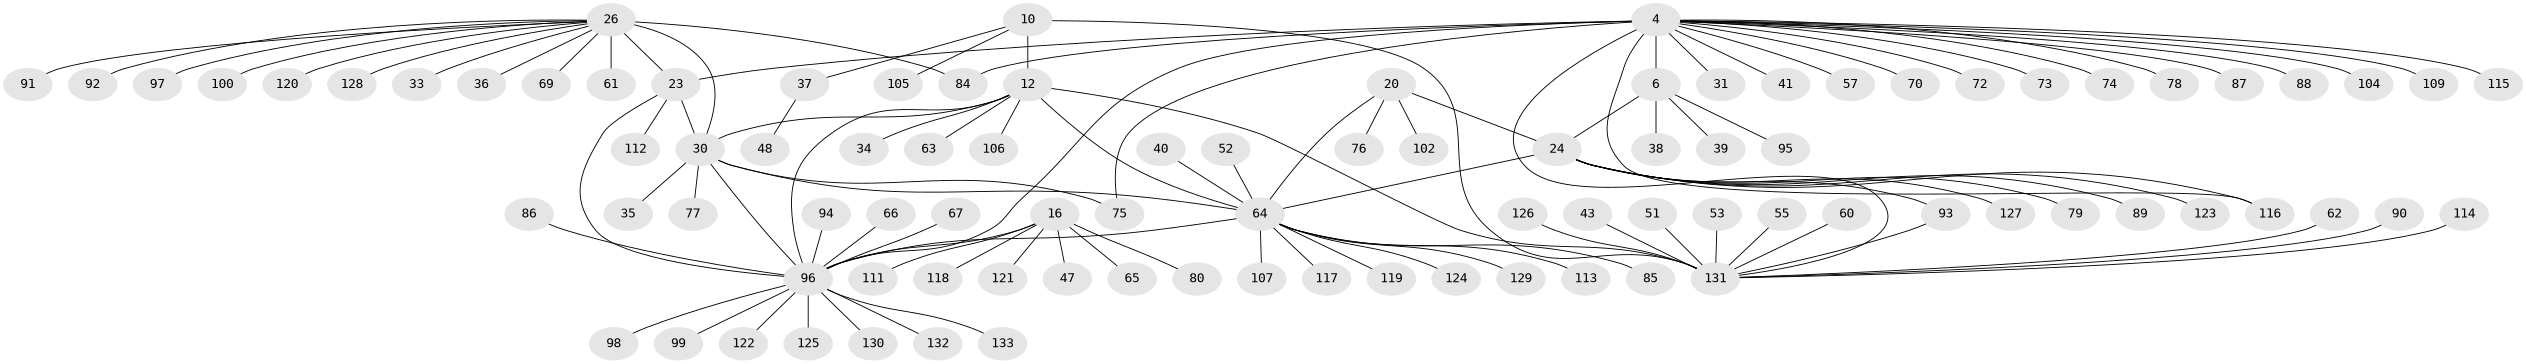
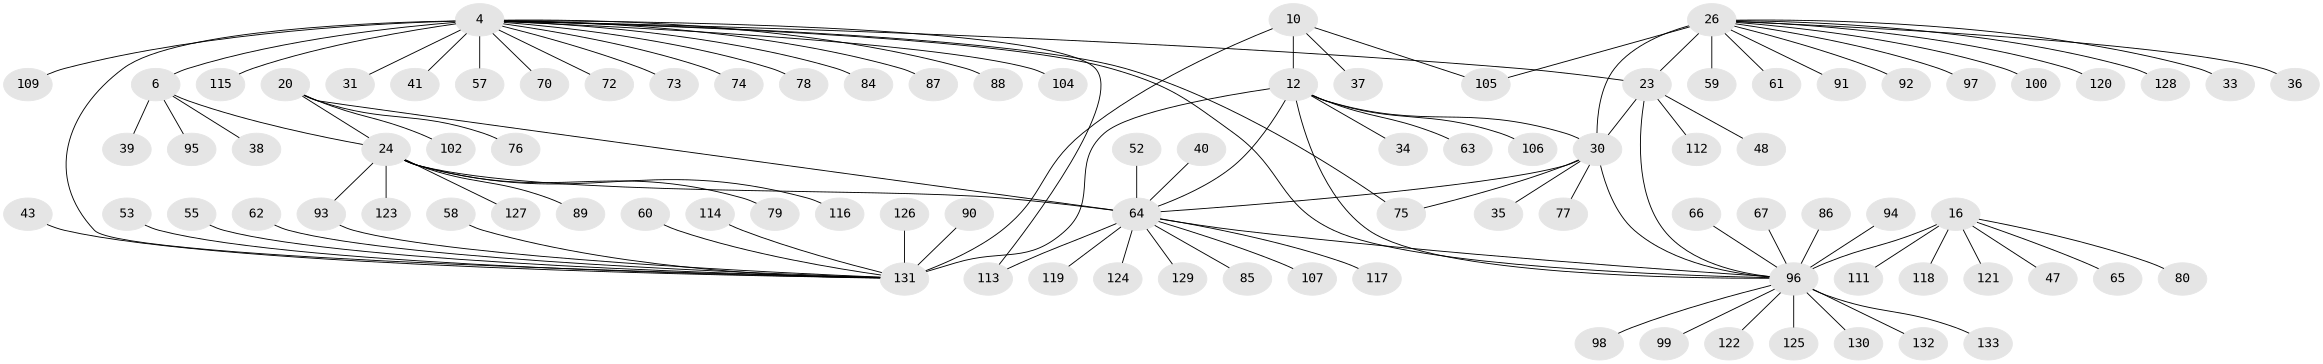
(792, 38) -> (1599, 52)
(546, 85) -> (1712, 85)
(785, 116) -> (1704, 117)
(1845, 193) -> (1100, 88)
(1652, 214) -> (451, 214)
